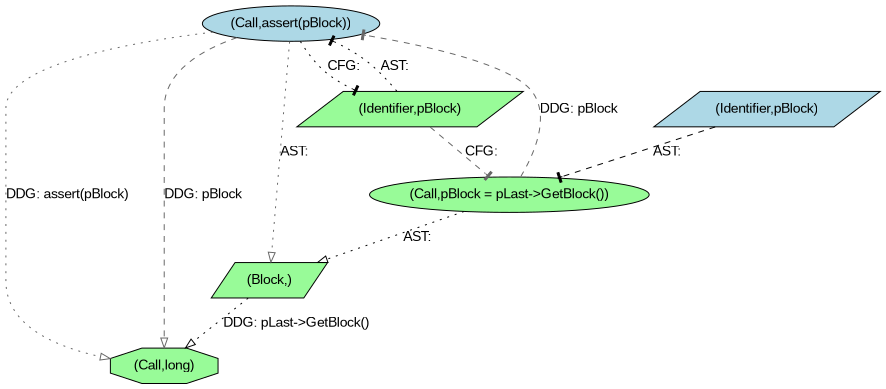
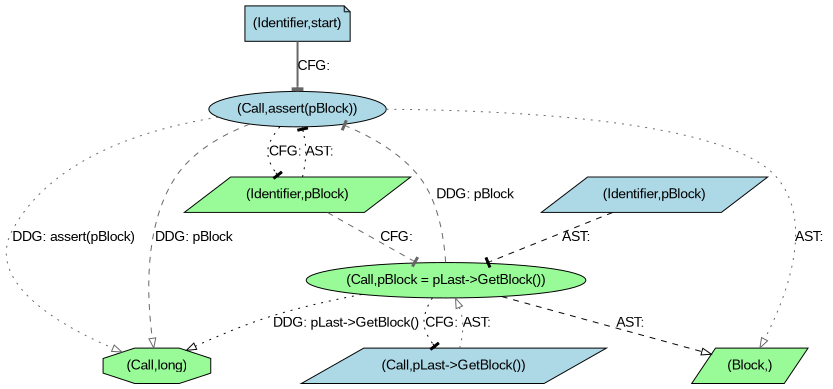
none -> (298, 24)
(396, 235) -> (602, 324)
(221, 320) -> (277, 315)
none -> (454, 366)
